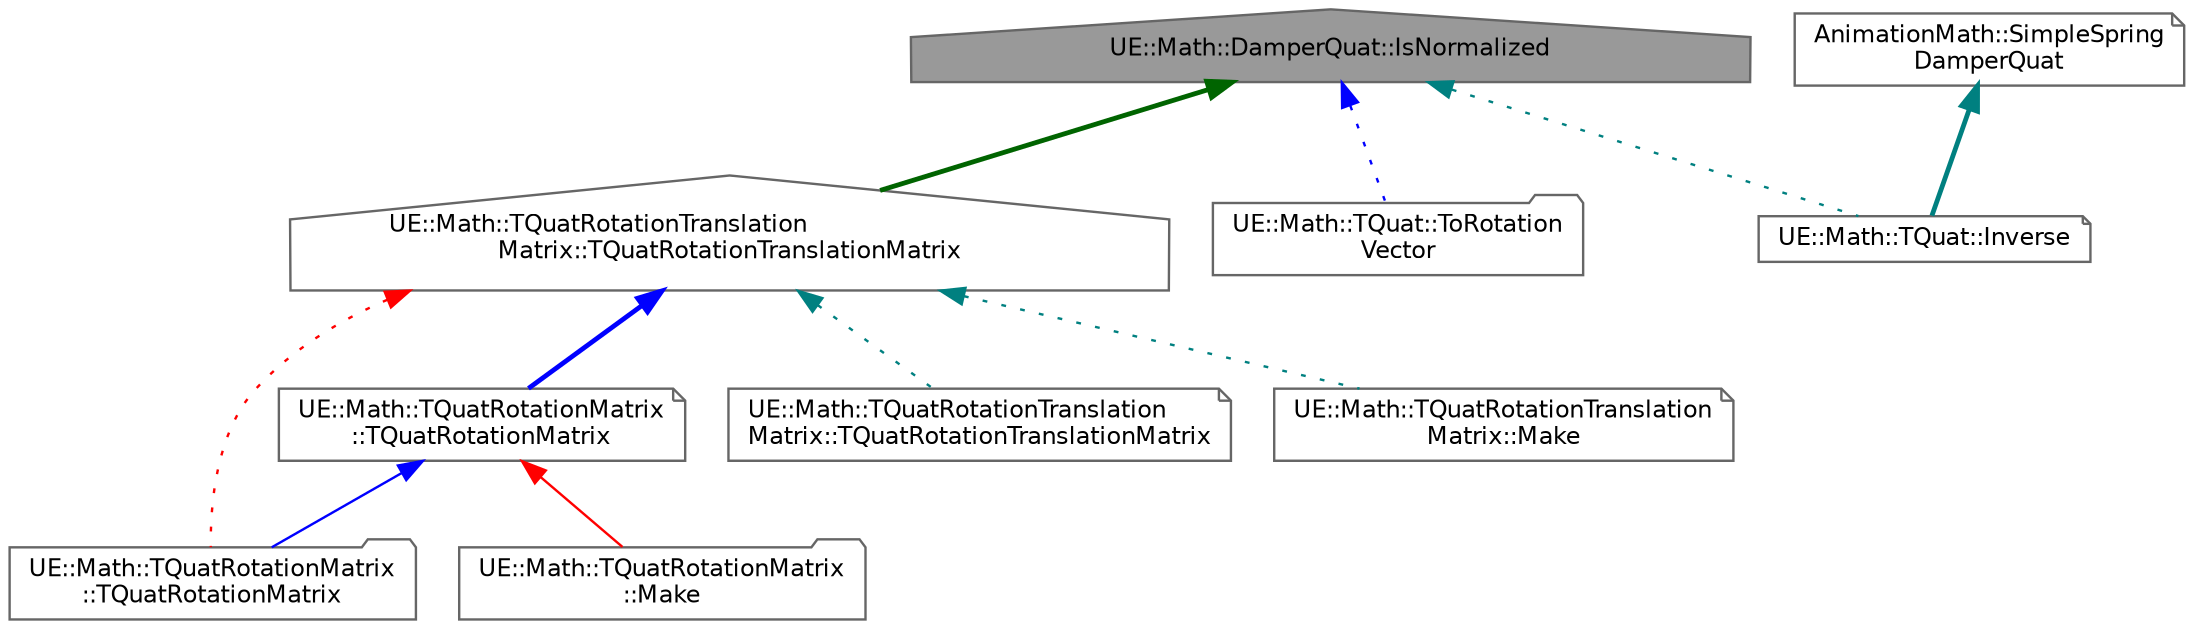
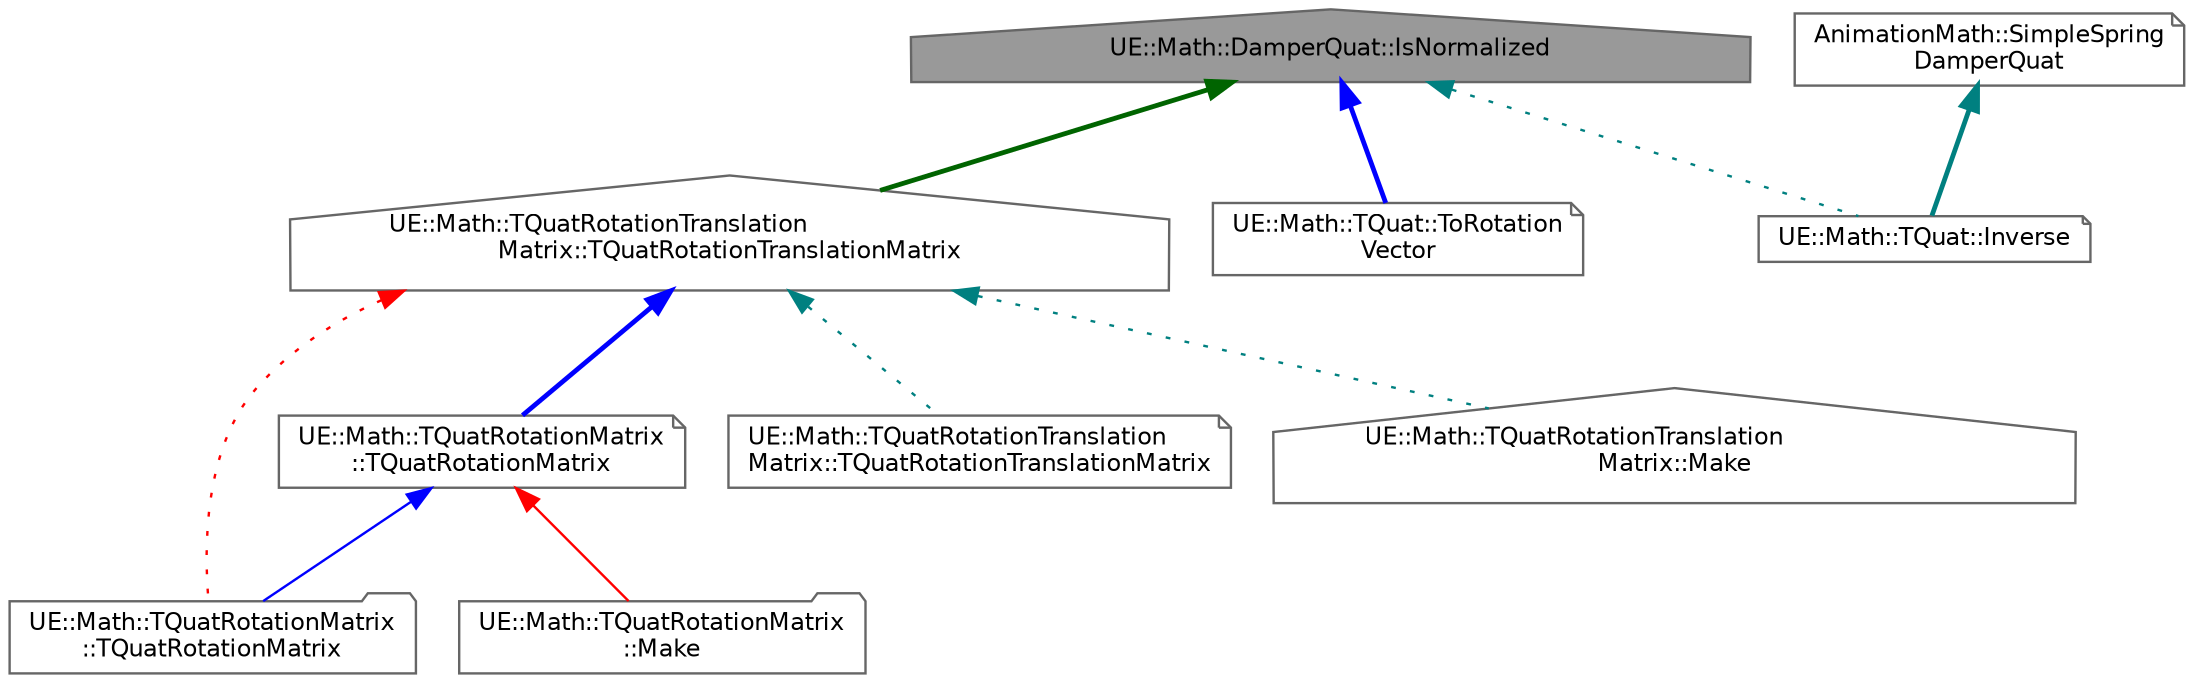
(1368, 154) -> (1368, 154)
(1398, 239) -> (1398, 239)
(1504, 425) -> (1675, 452)
